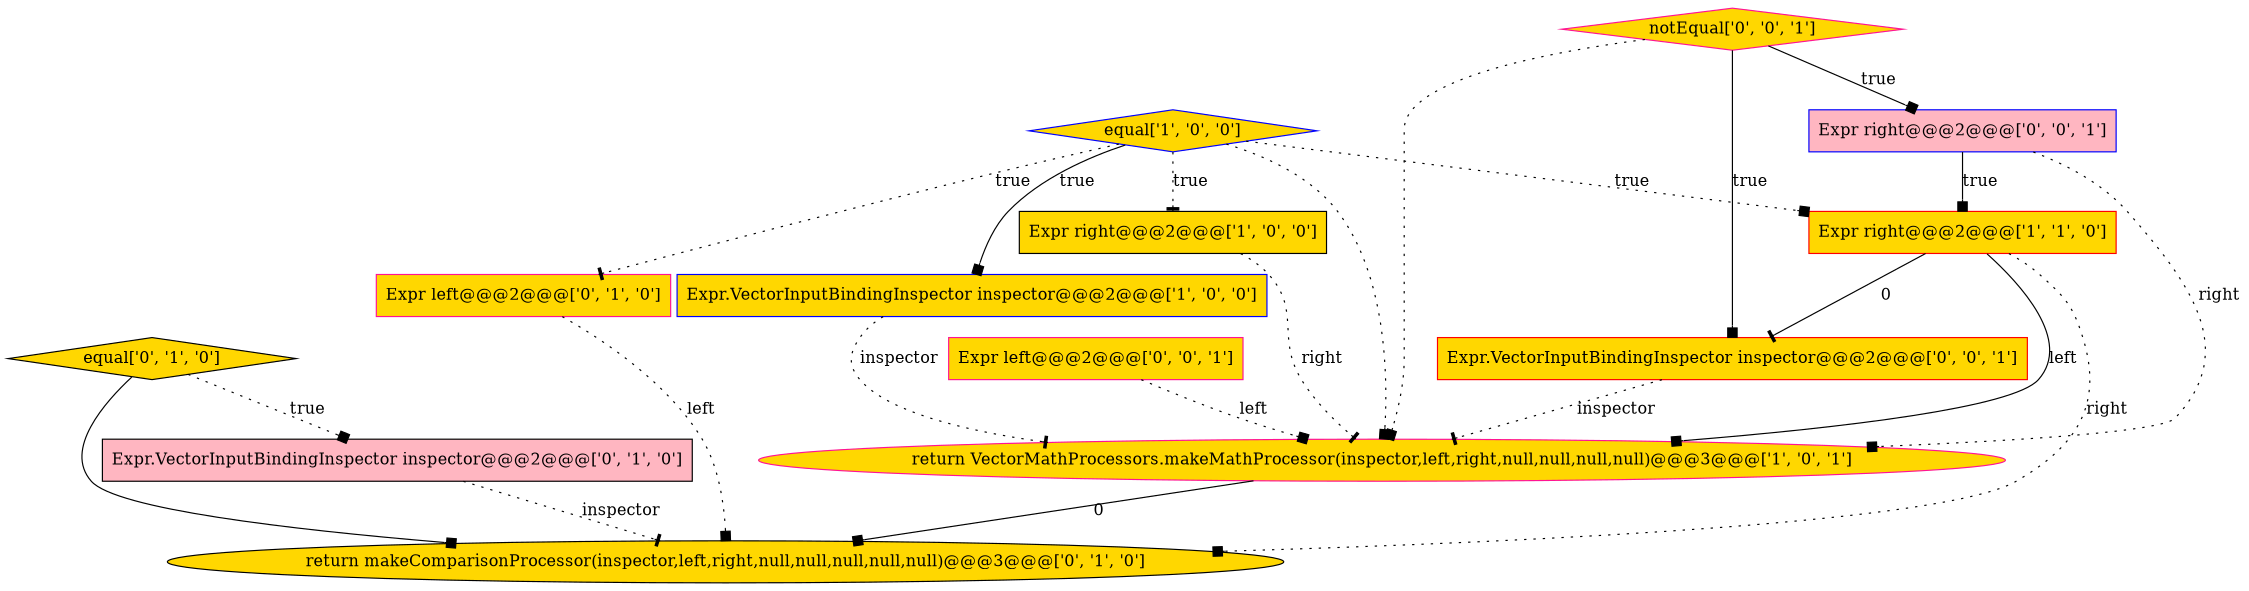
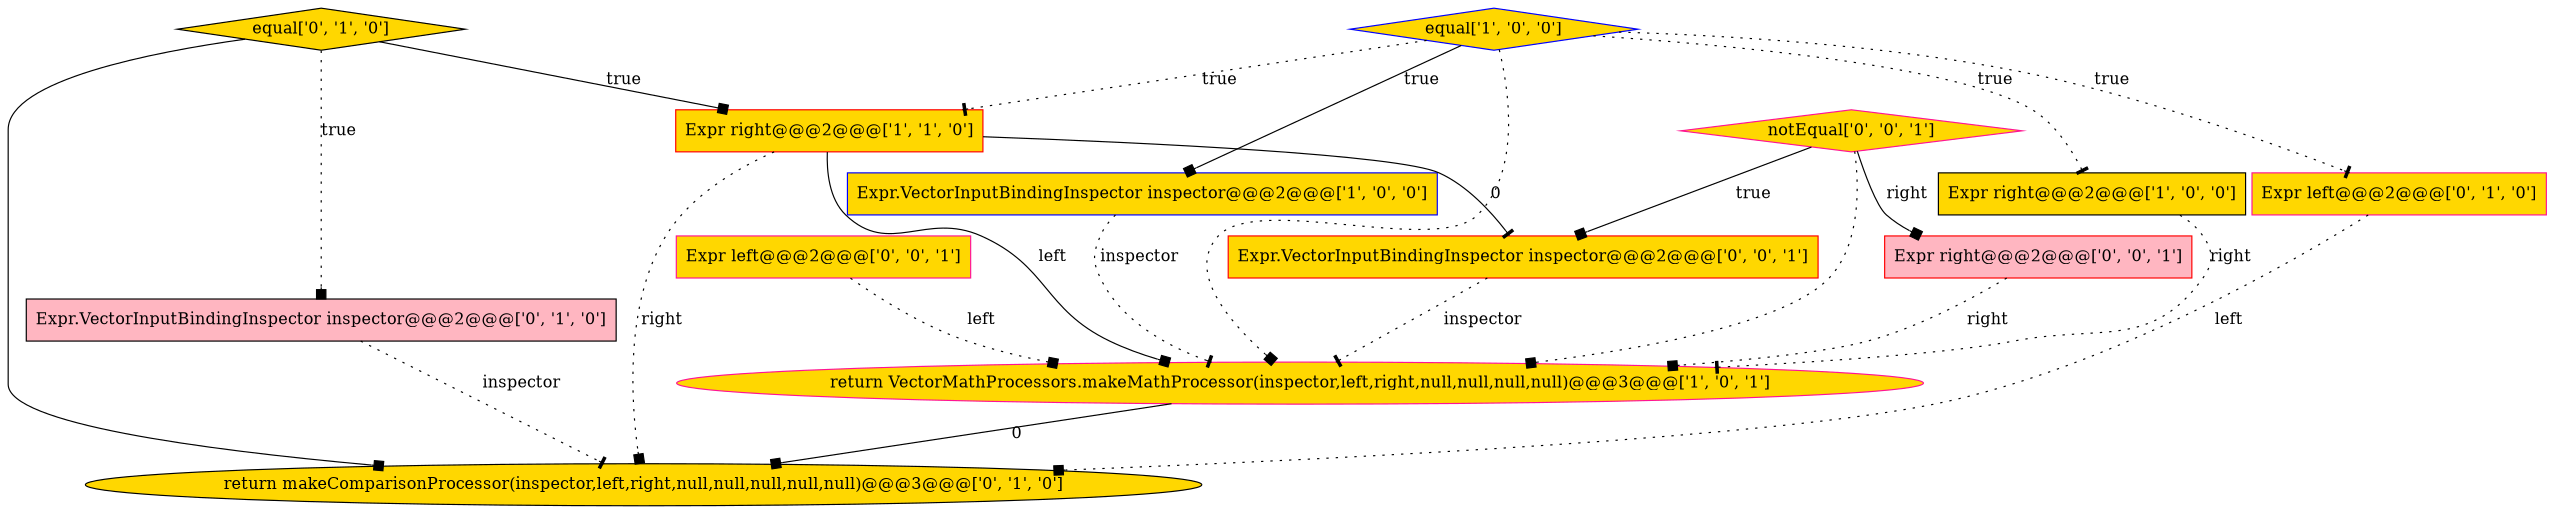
(1879, 80) -> (1907, 194)
(1963, 131) -> (2038, 257)
(1522, 176) -> (1197, 75)
(1963, 176) -> (548, 75)
